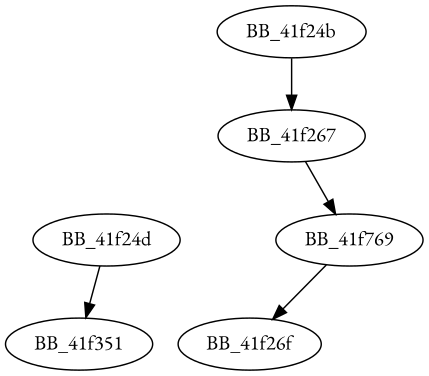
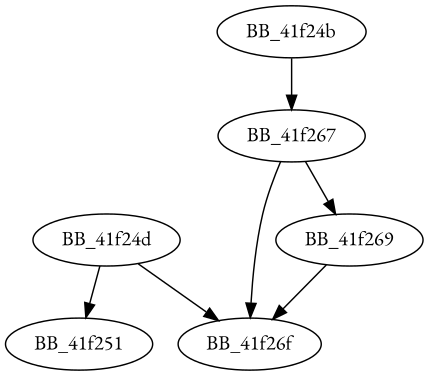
none -> (259, 231)
(349, 240) -> (349, 240)
none -> (172, 288)
(79, 344) -> (79, 344)
